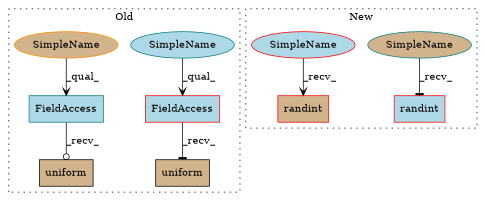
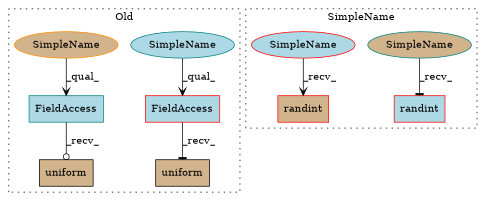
(361, 17) -> (361, 17)
